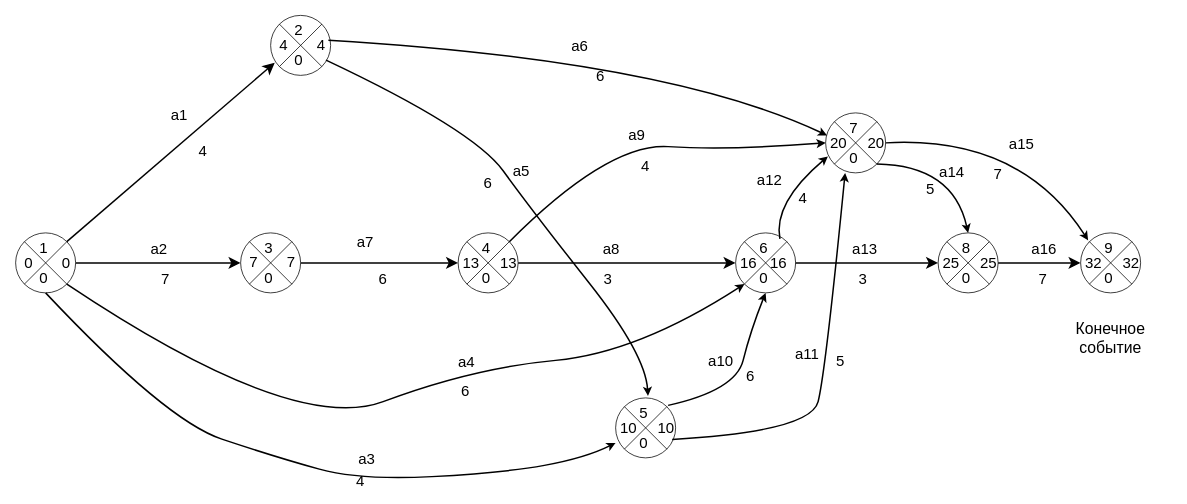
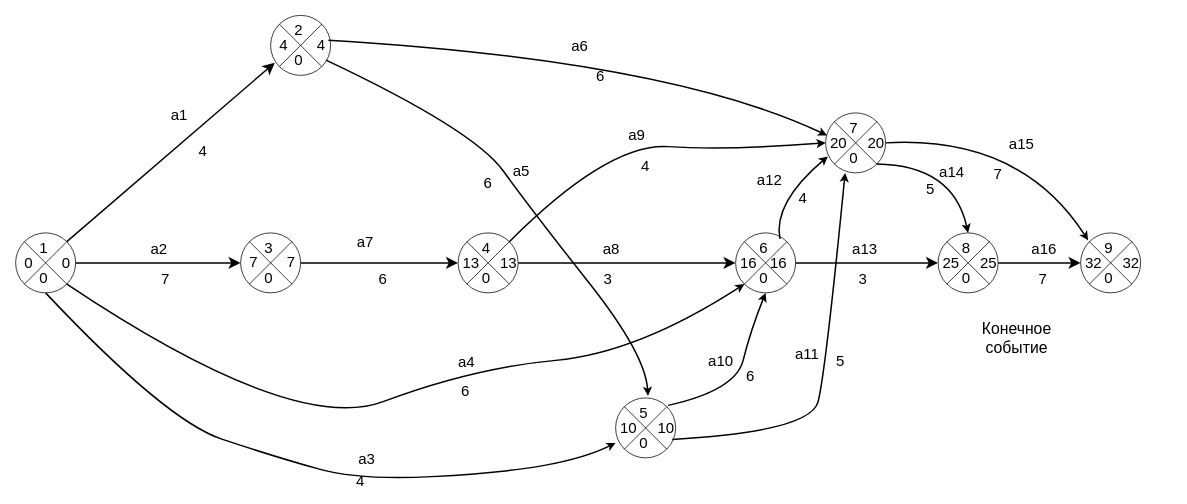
(1110, 338) -> (1017, 338)
